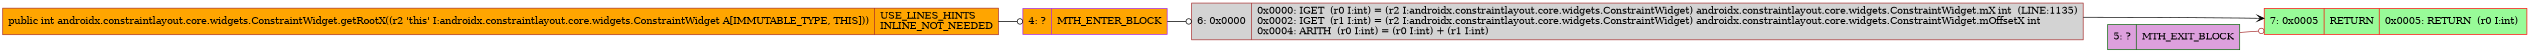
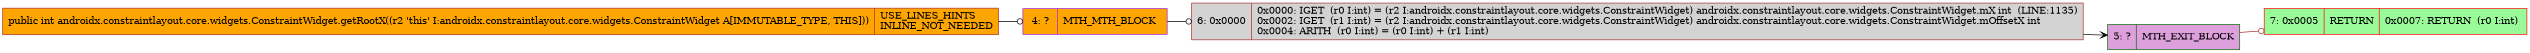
(2170, 17) -> (2092, 35)
(1109, 21) -> (1109, 21)
(2453, 21) -> (2453, 21)
